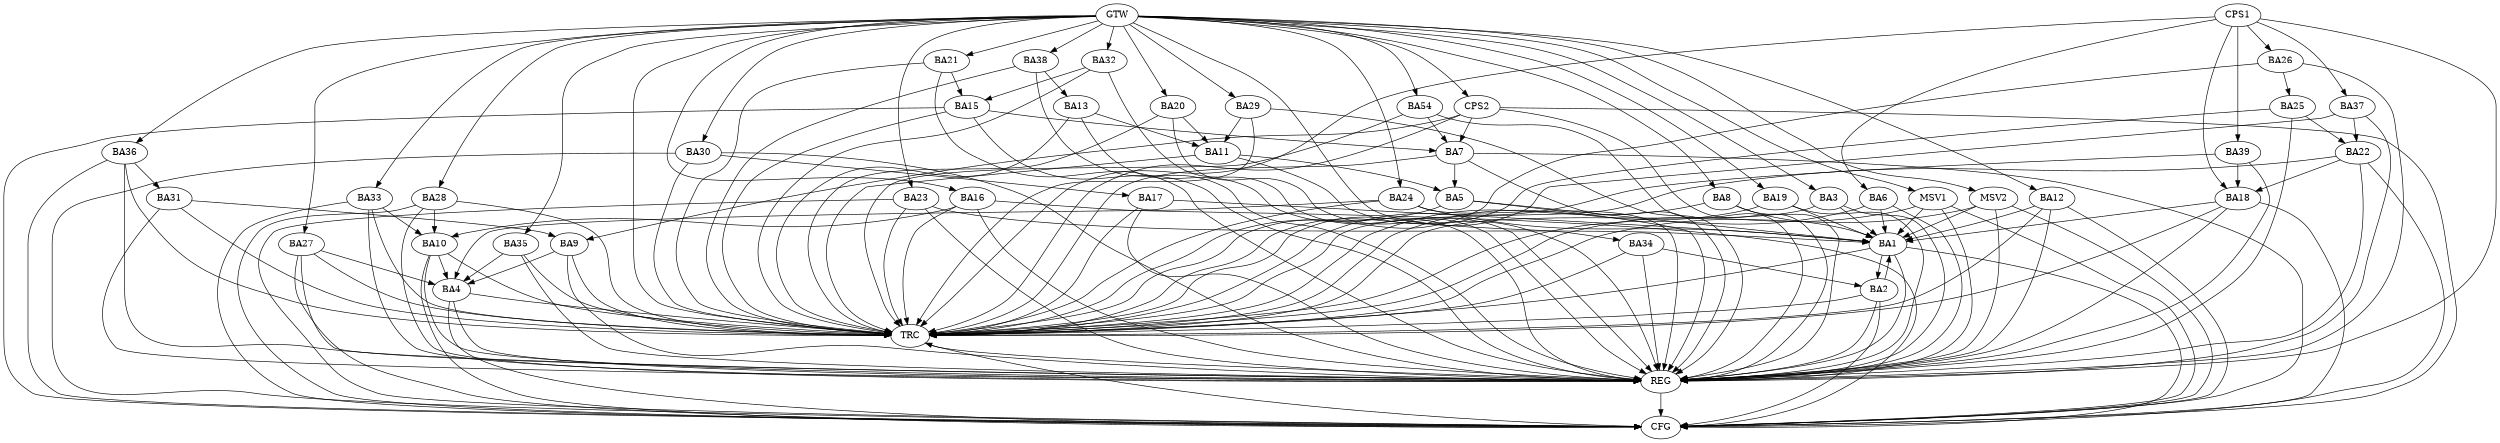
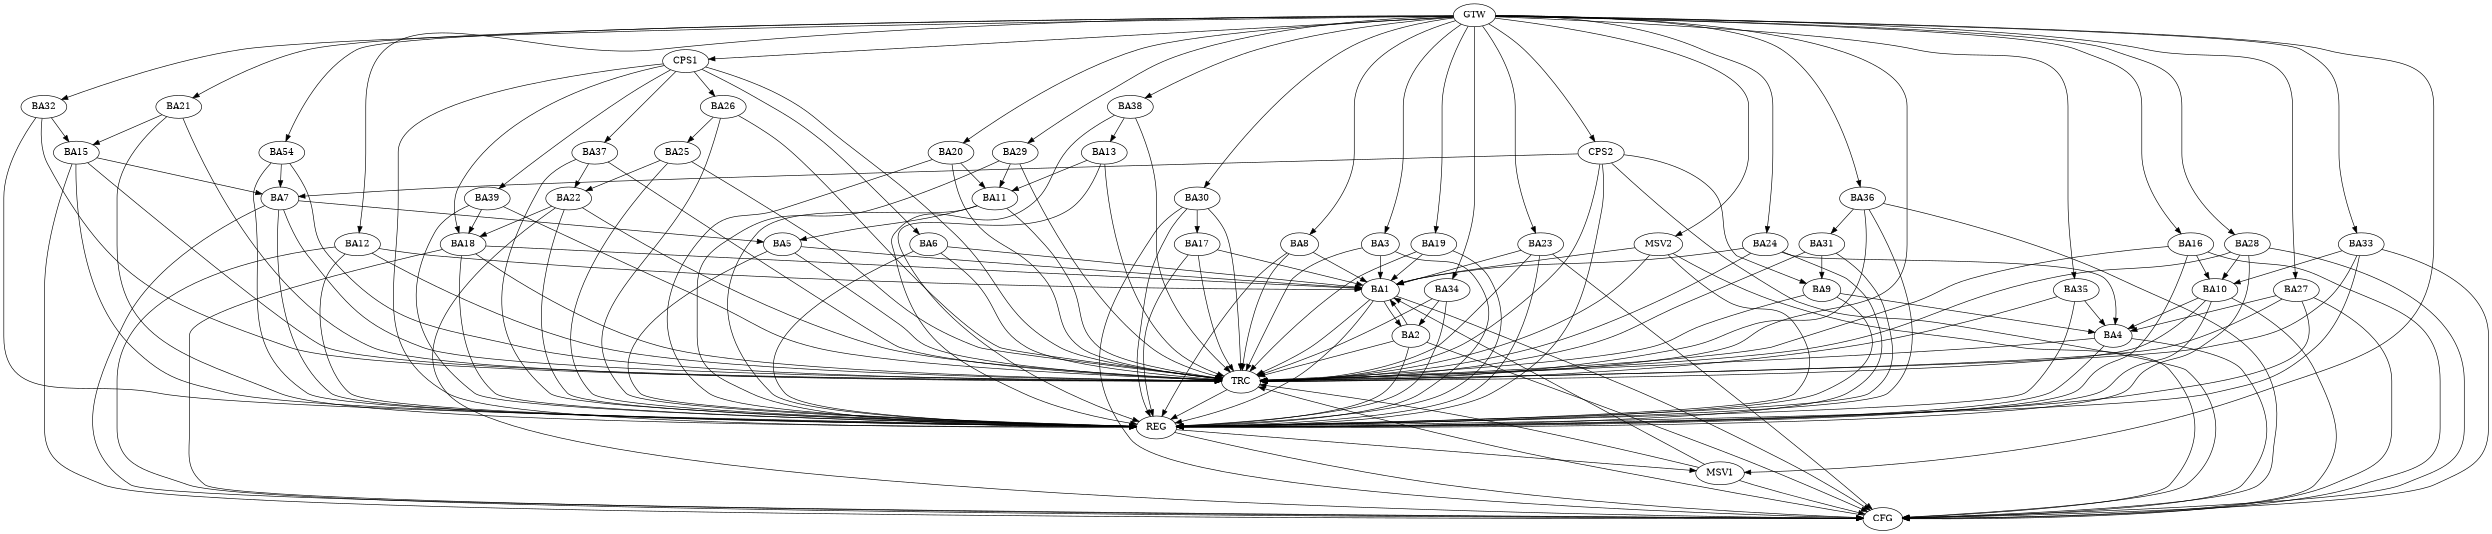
none -> (1084, 38)
(1935, 353) -> (1433, 450)
